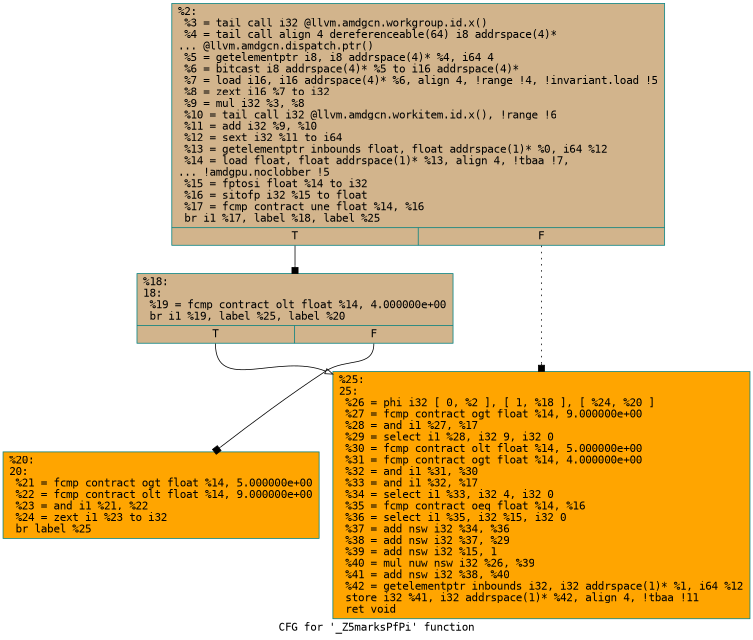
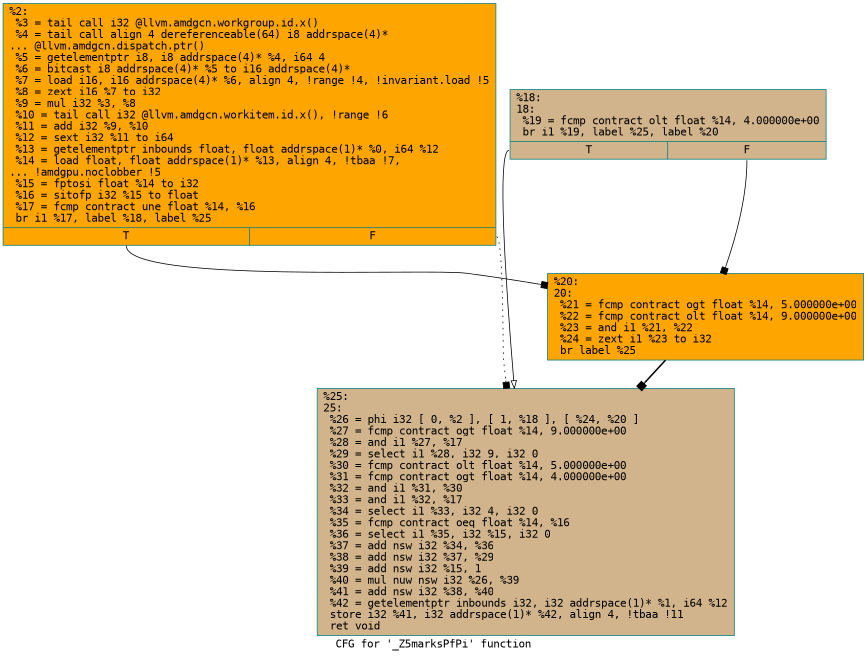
(418, 124) -> (249, 124)
(295, 256) -> (331, 272)
none -> (655, 371)
(541, 495) -> (526, 512)
